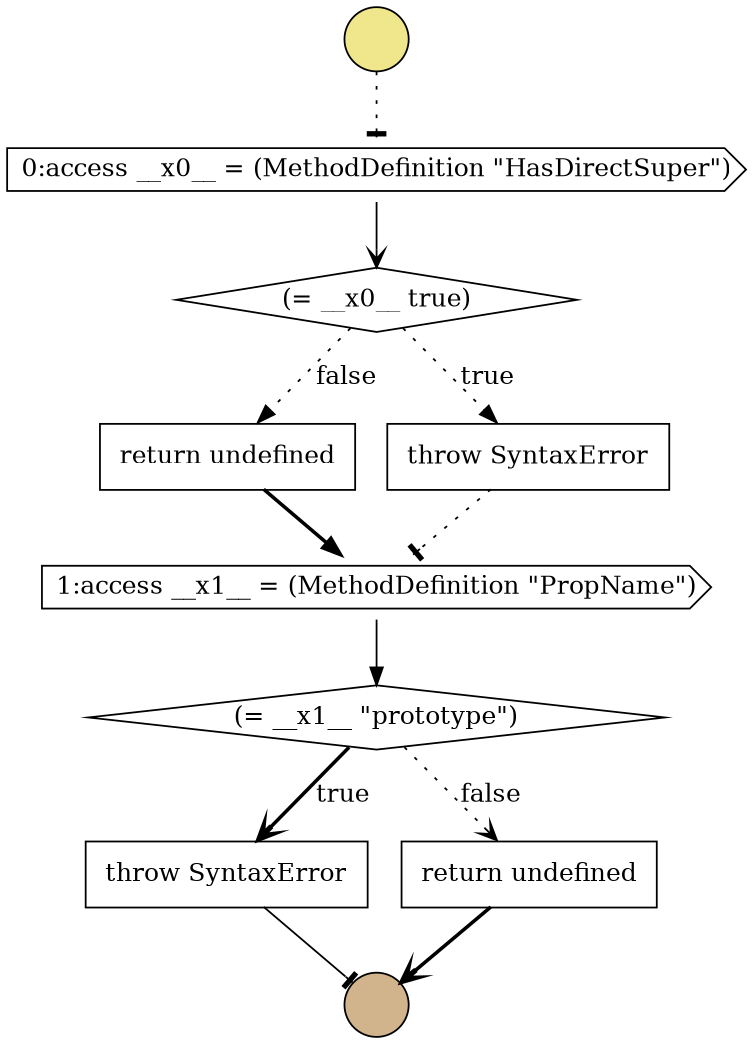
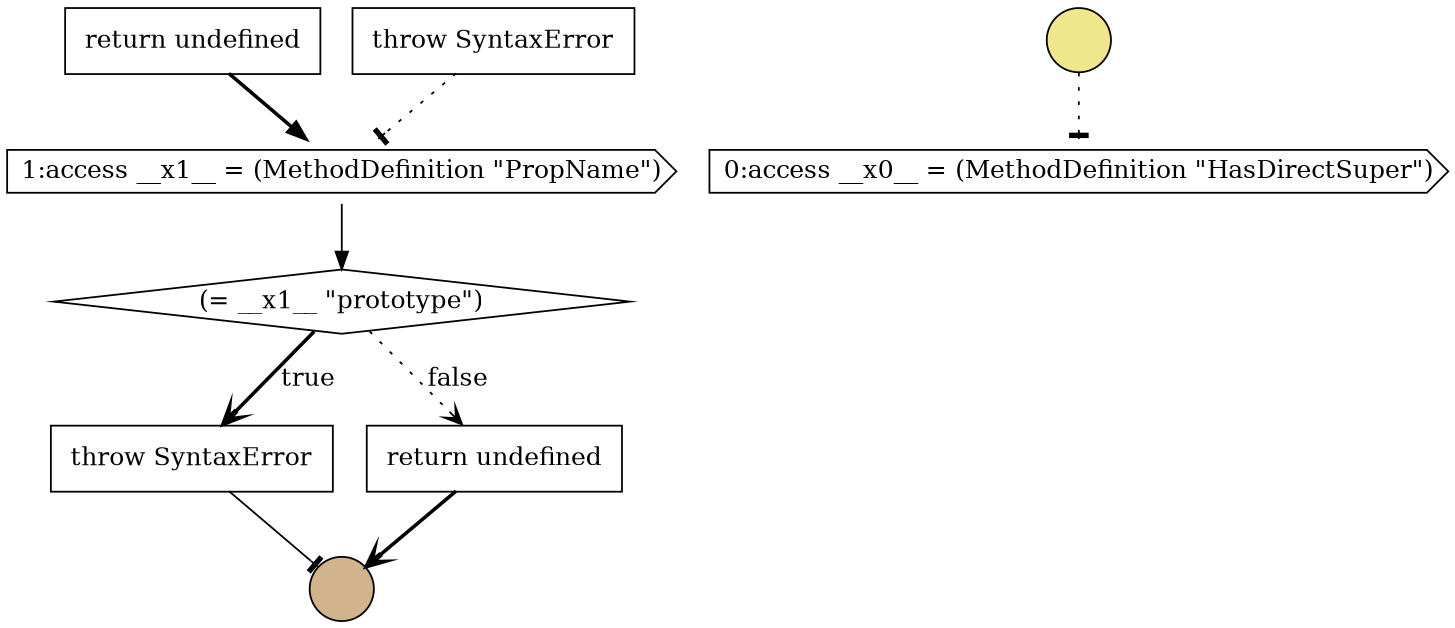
(377, 300) -> none
